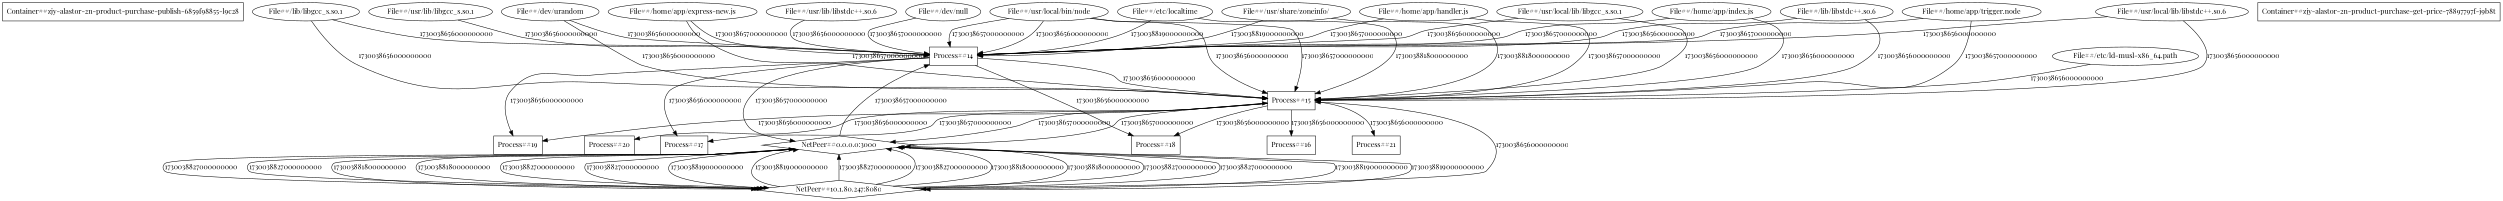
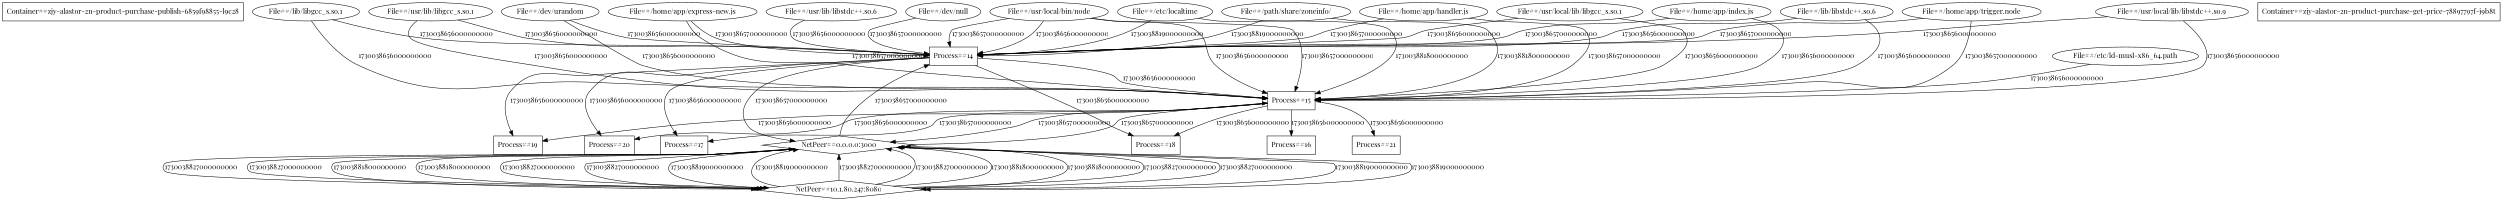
(1286, 12) -> (1286, 12)
(2172, 12) -> (2172, 12)
none -> (724, 71)
(1405, 178) -> (824, 91)
